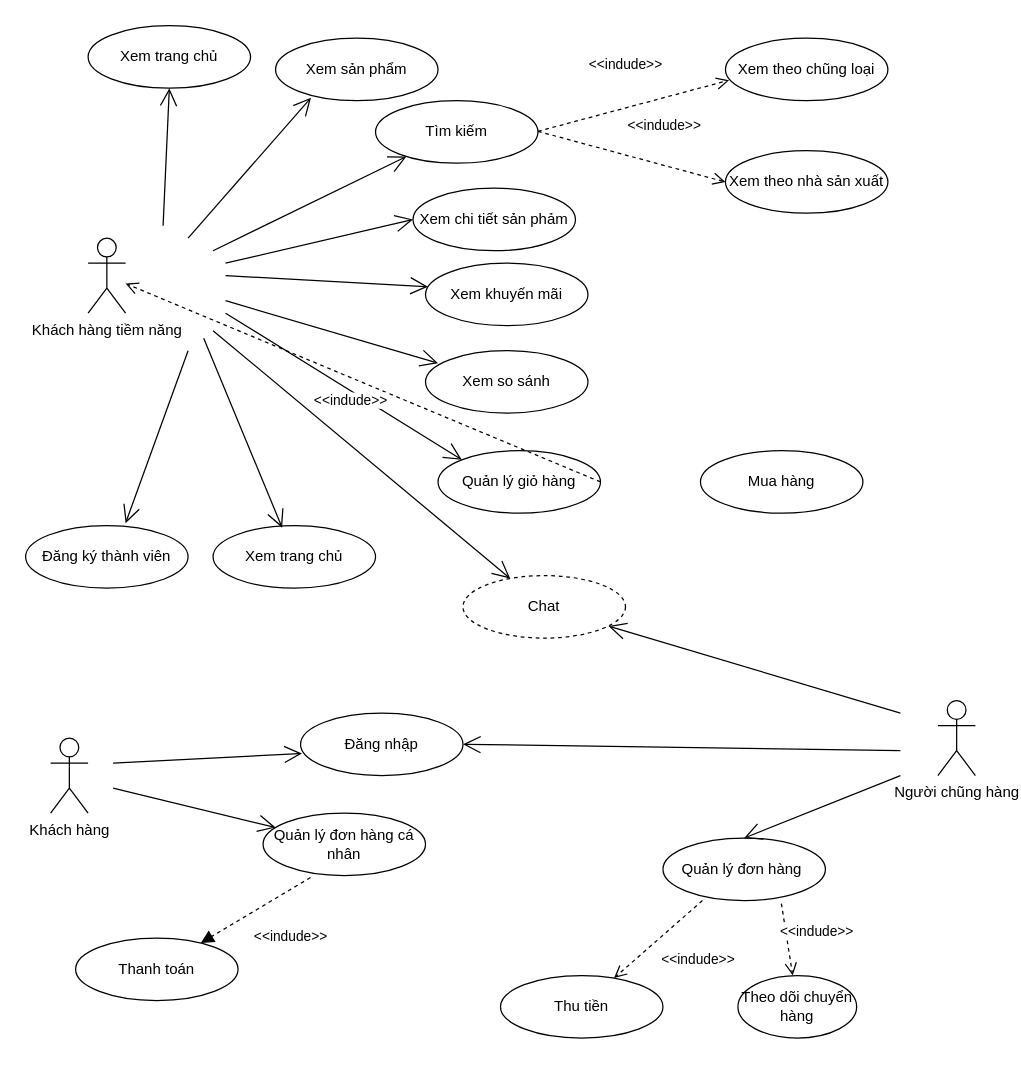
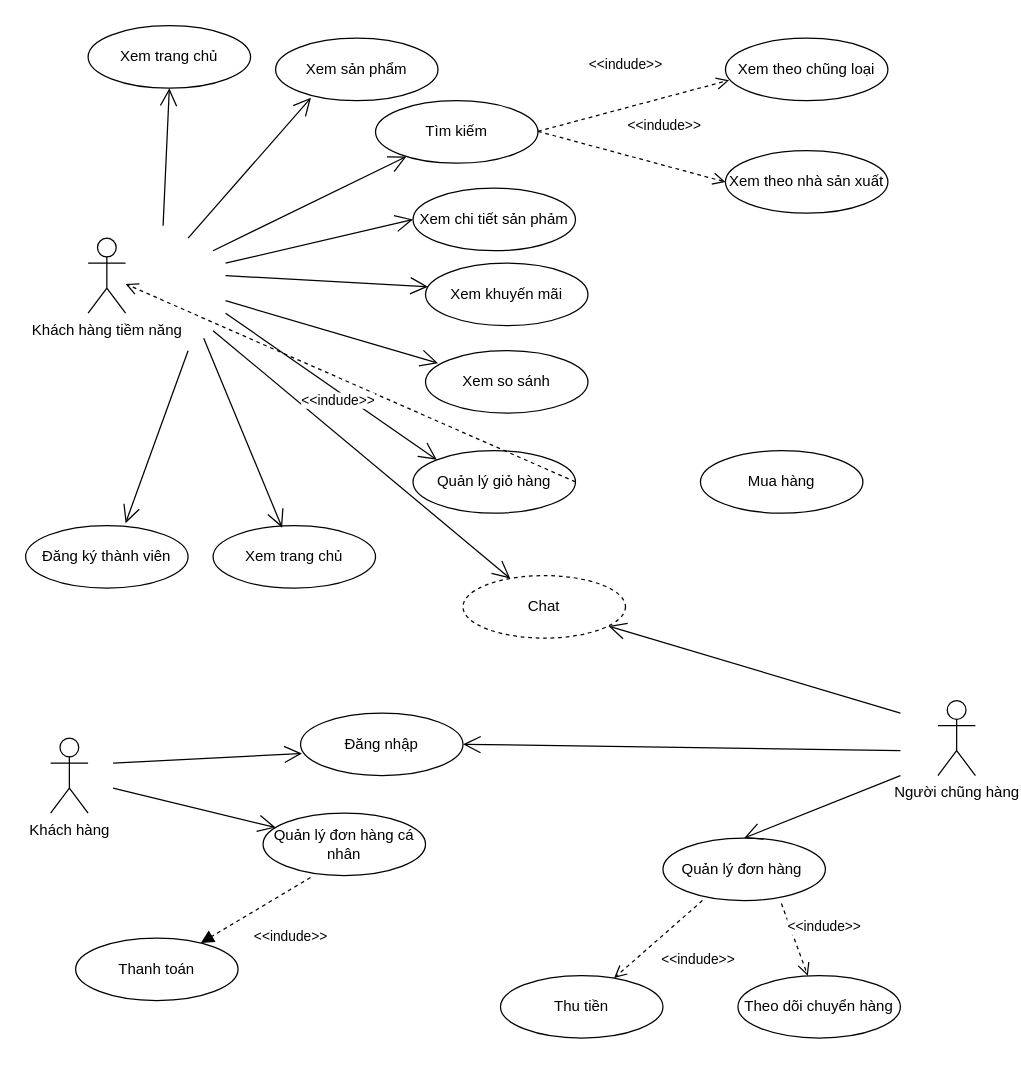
(519, 482) -> (494, 482)
(798, 1007) -> (819, 1007)
